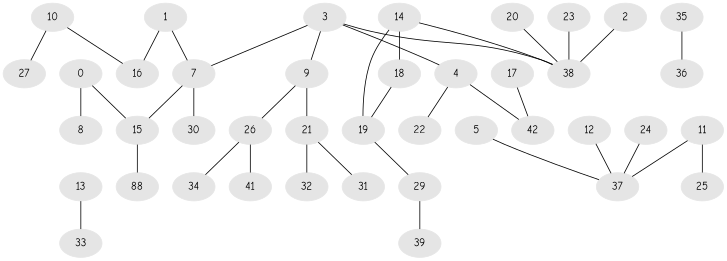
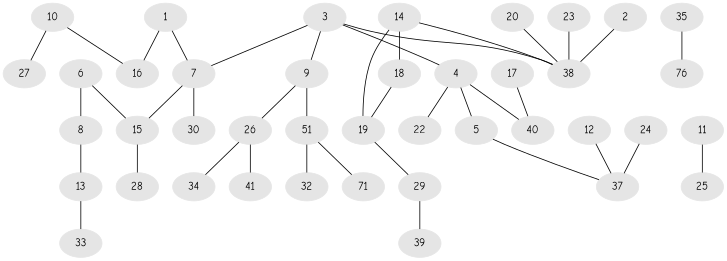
(81, 74) -> (81, 74)
(682, 74) -> (682, 74)
none -> (466, 102)
(307, 130) -> (307, 130)
(533, 130) -> (533, 130)
none -> (81, 159)
(660, 159) -> none
(137, 187) -> (137, 187)
(363, 187) -> (363, 187)
